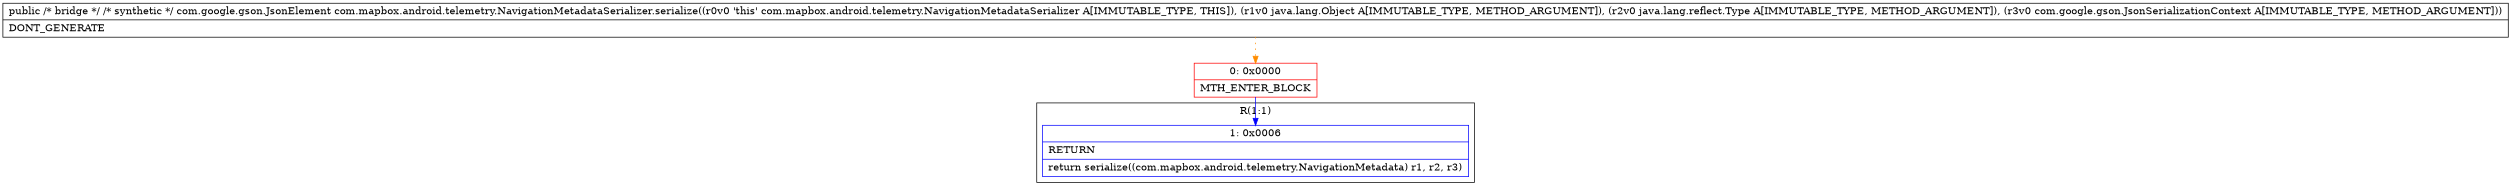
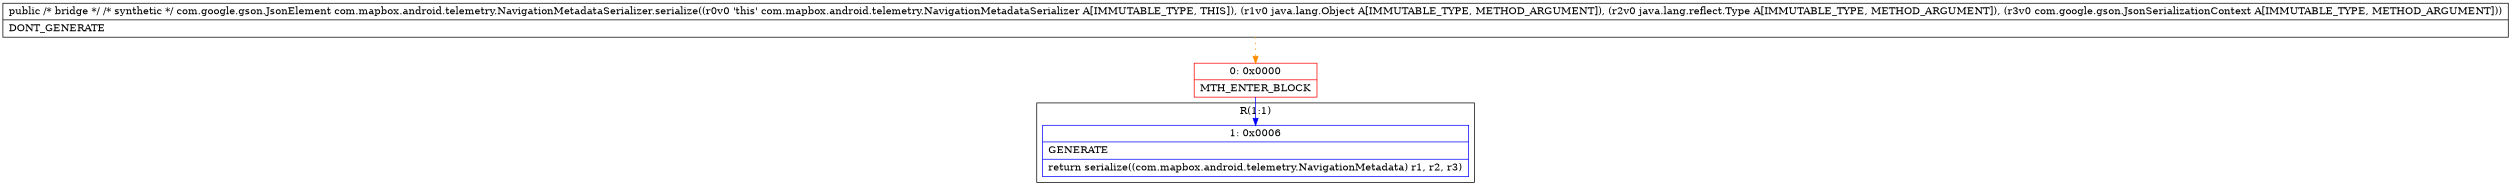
(1072, 150) -> (1079, 150)
